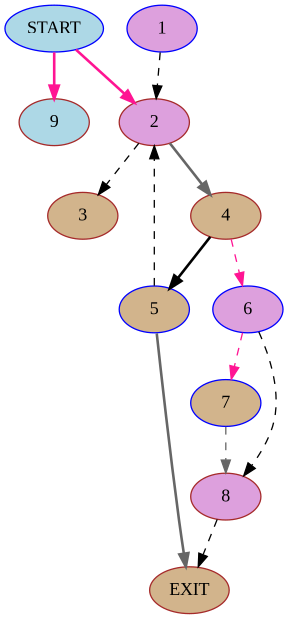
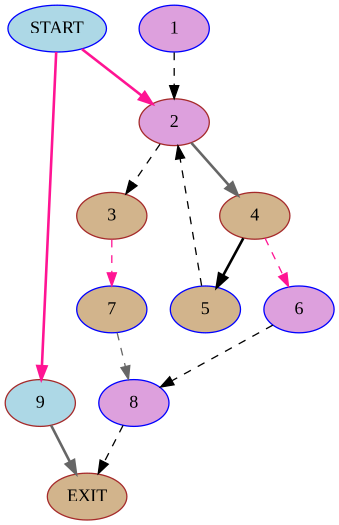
(238, 350) -> (112, 256)
(169, 444) -> (61, 444)
(226, 497) -> (134, 403)
